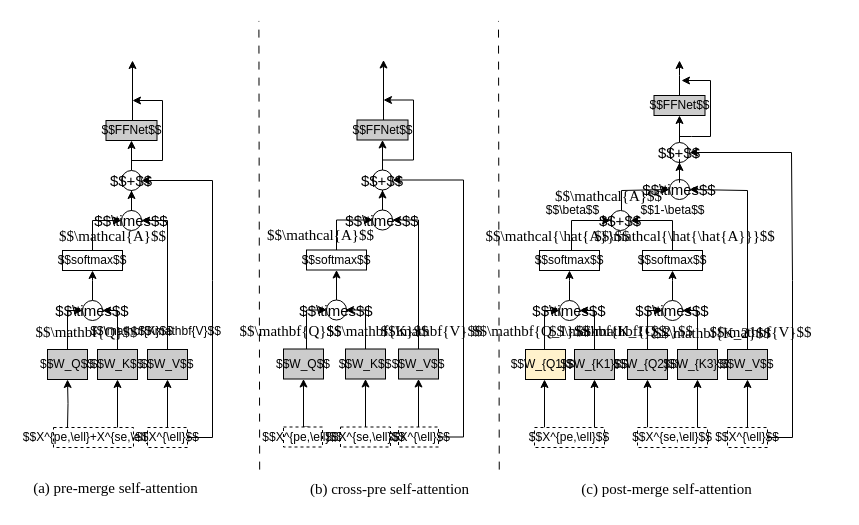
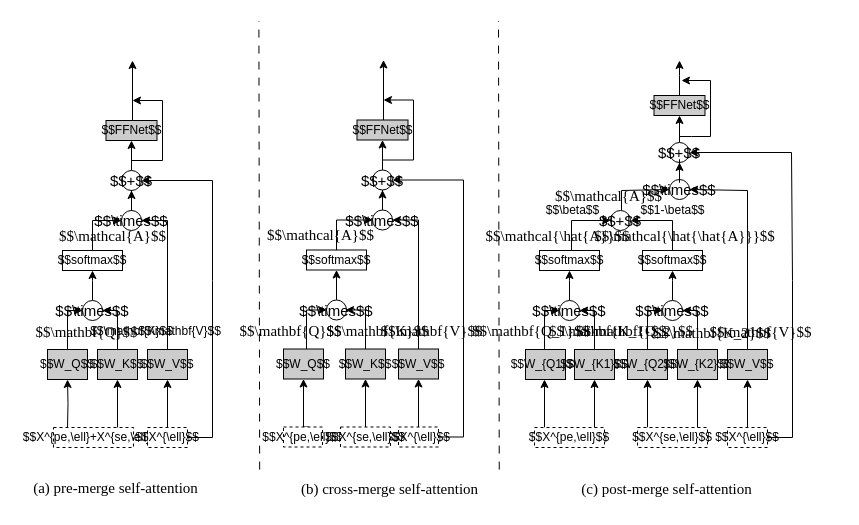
(546, 365) -> (546, 365)
(698, 365) -> (698, 365)
(390, 489) -> (390, 489)
